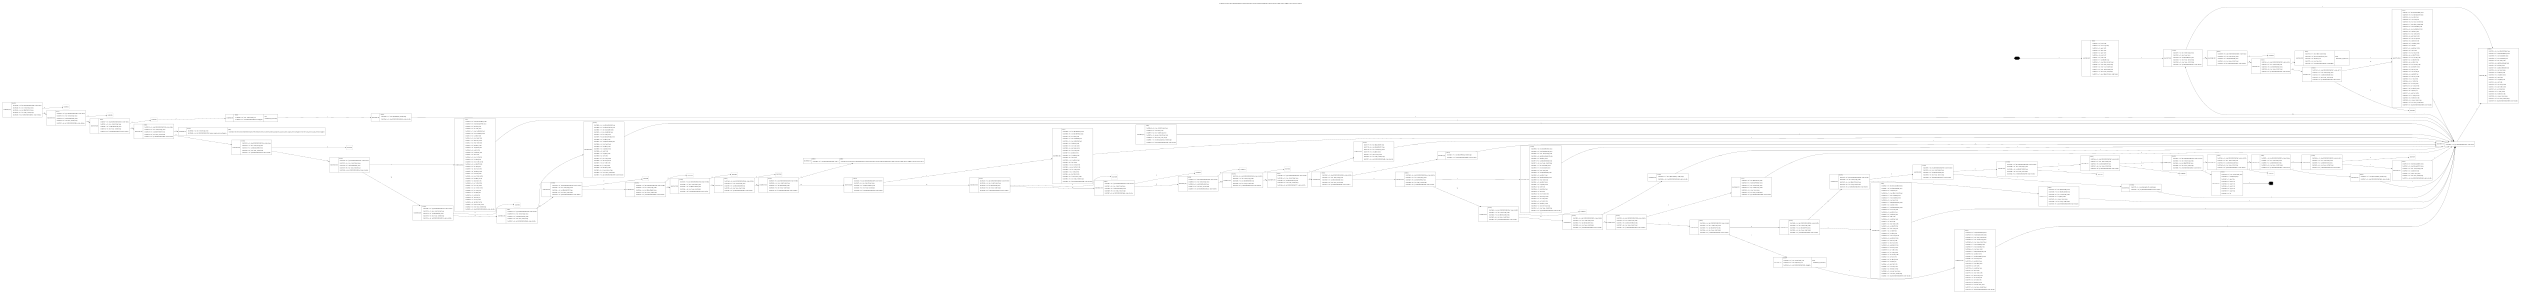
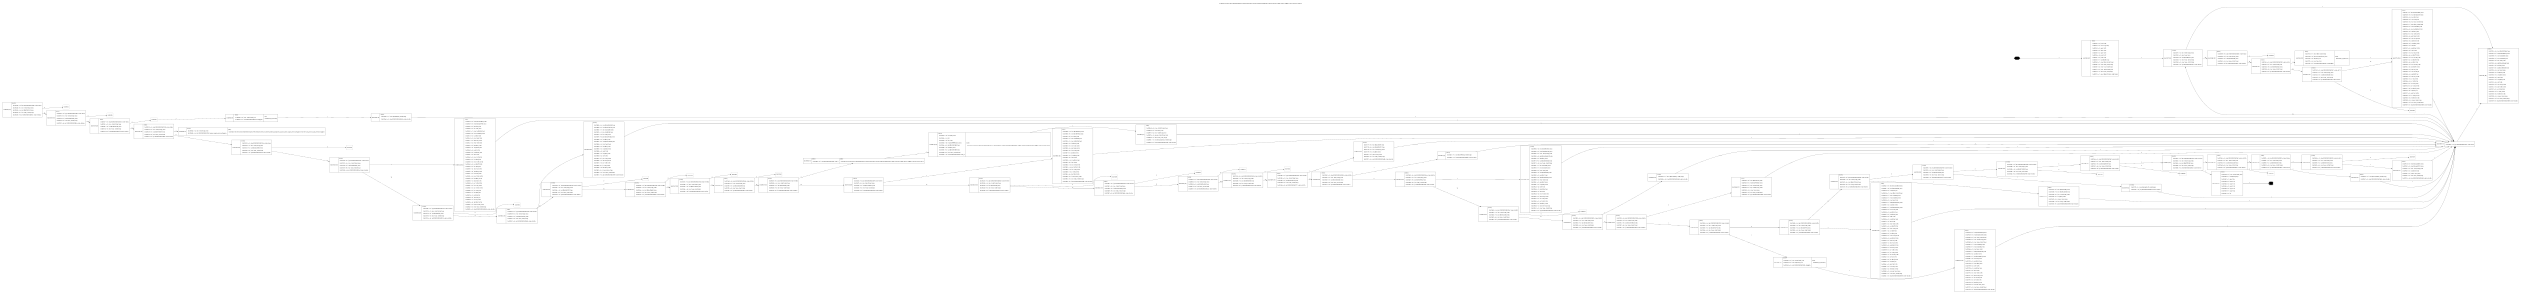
none -> (990, 145)
